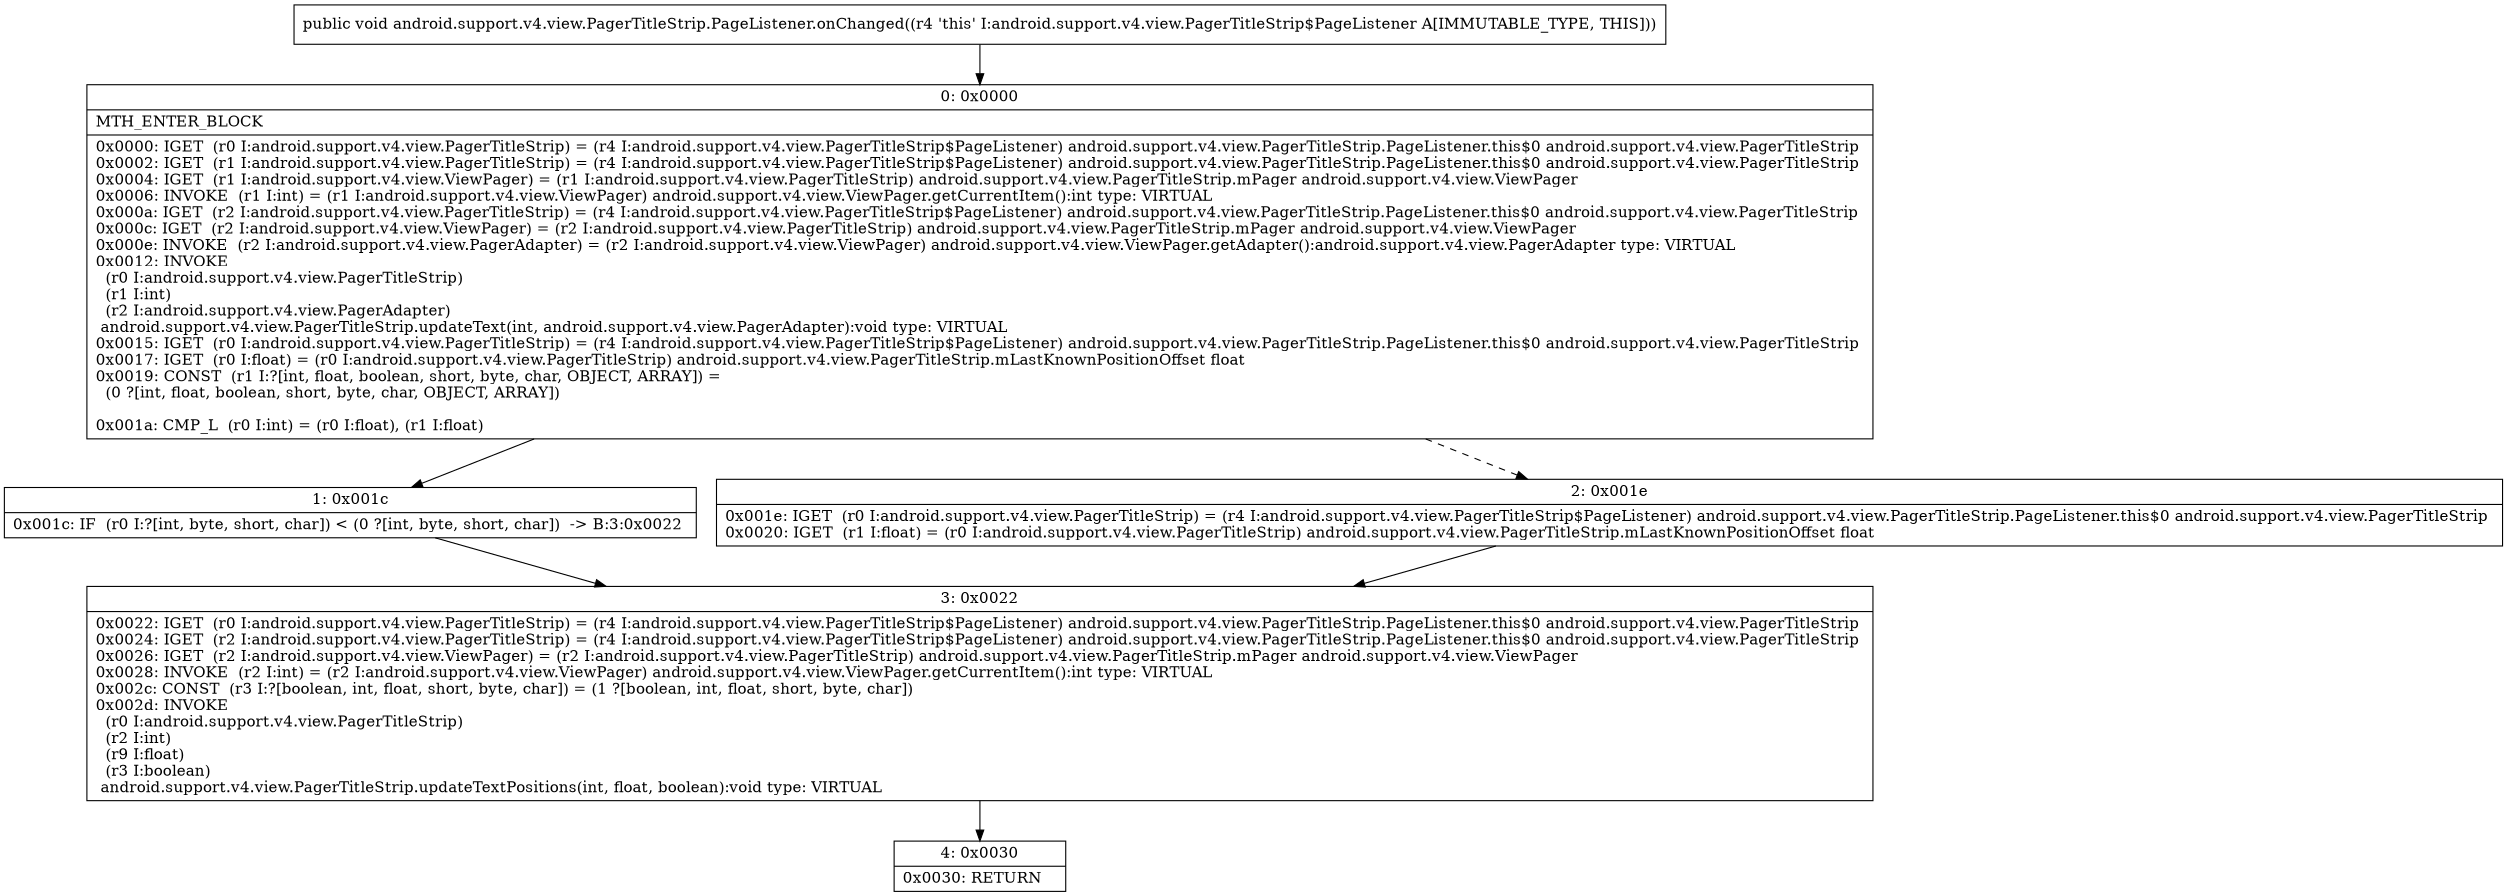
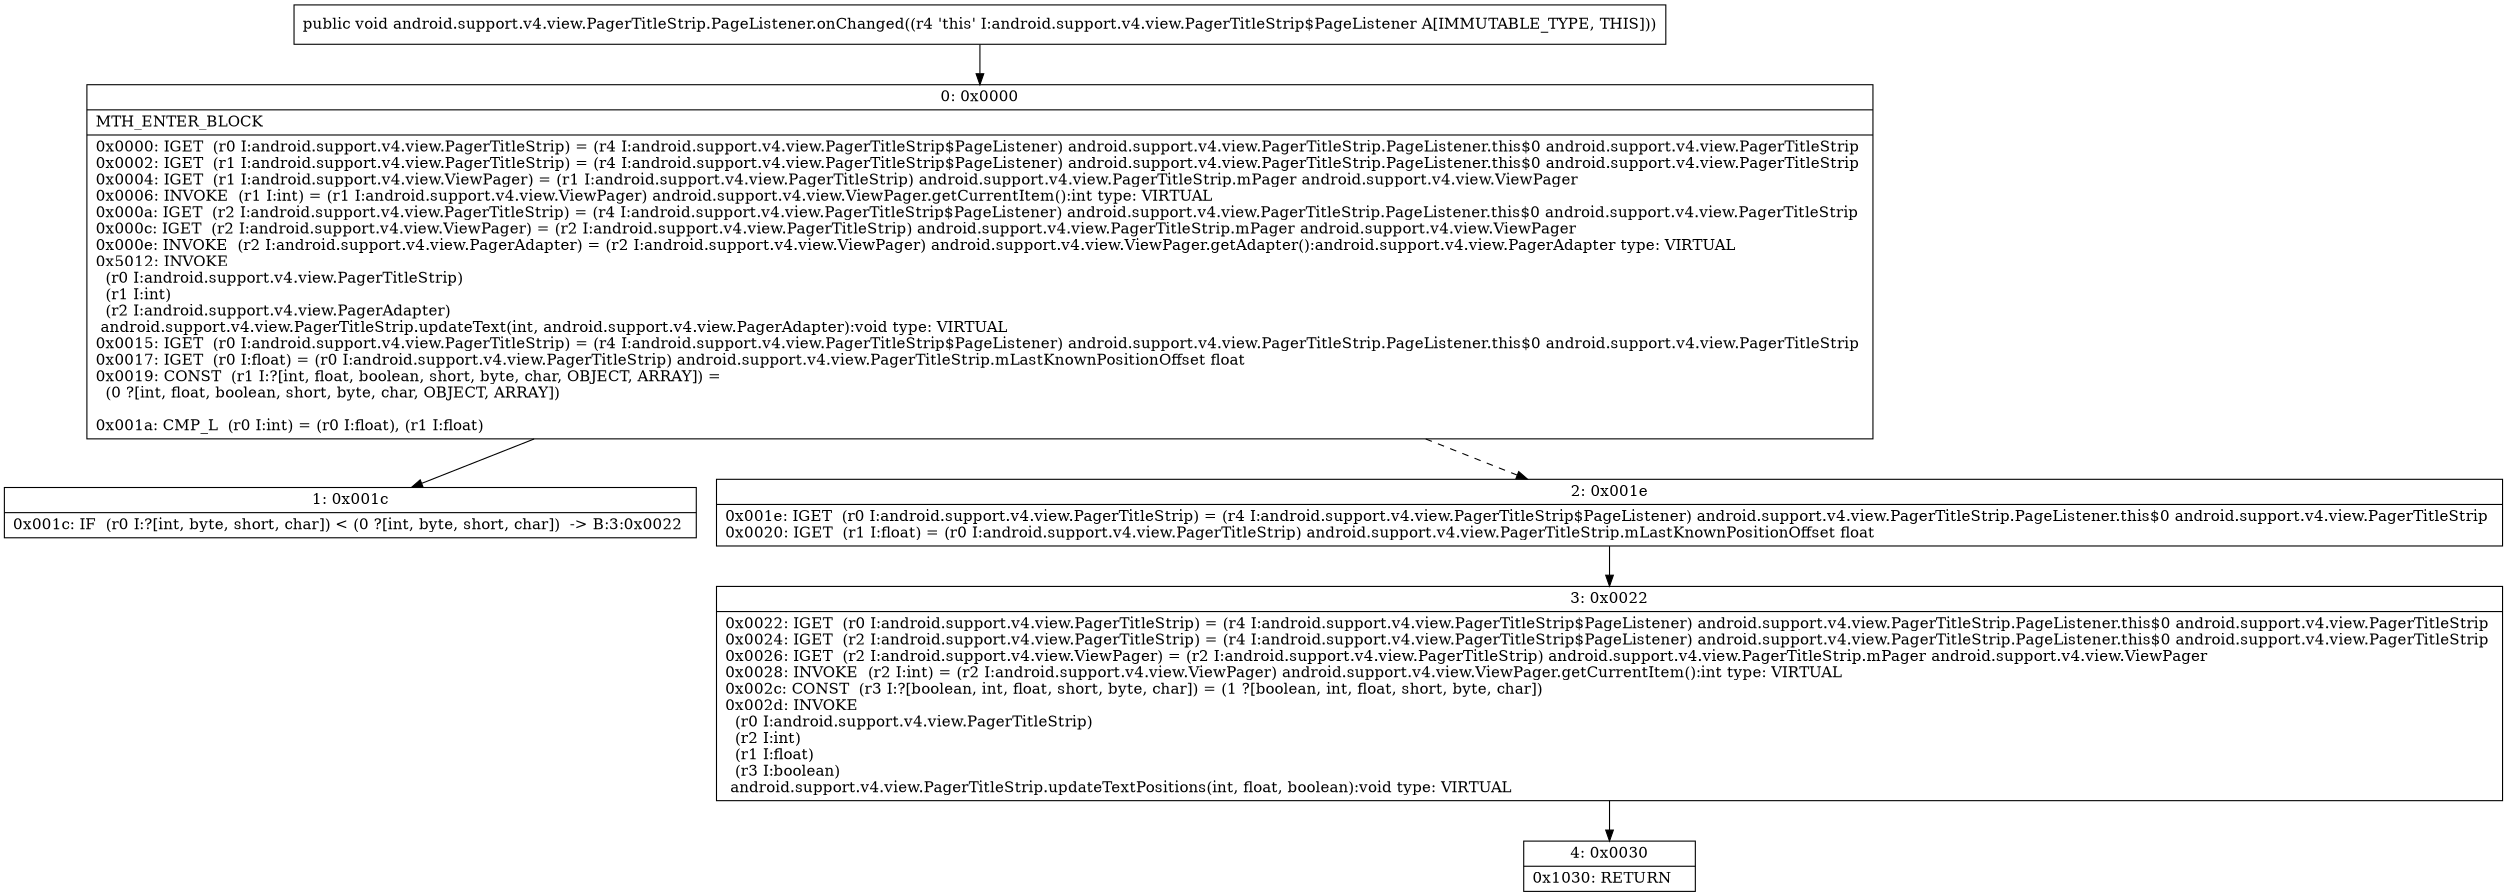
(167, 262) -> (167, 262)
(515, 561) -> none
(140, 755) -> (770, 755)
(980, 878) -> (1610, 878)
